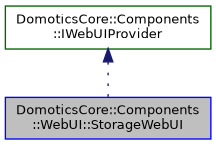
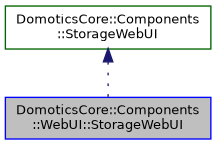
(108, 28) -> (108, 28)
